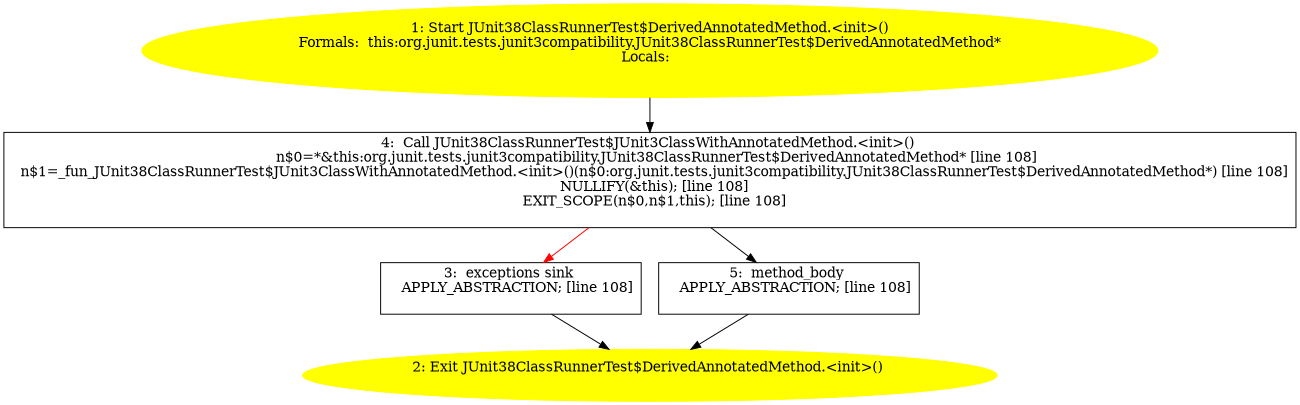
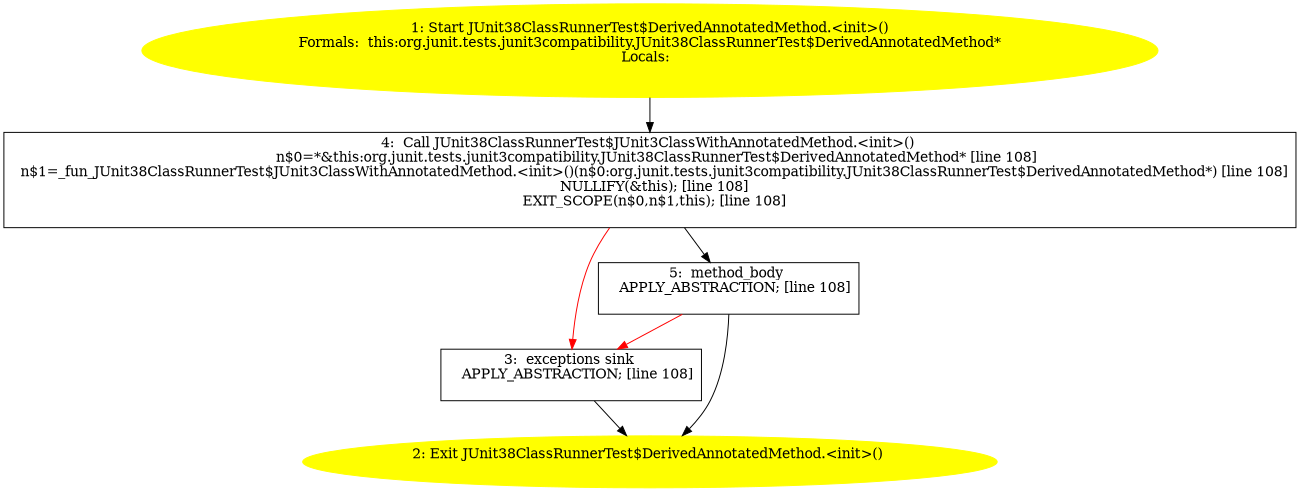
none -> (654, 329)
